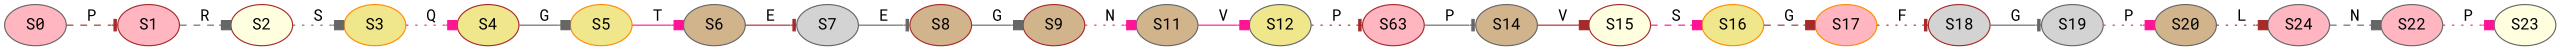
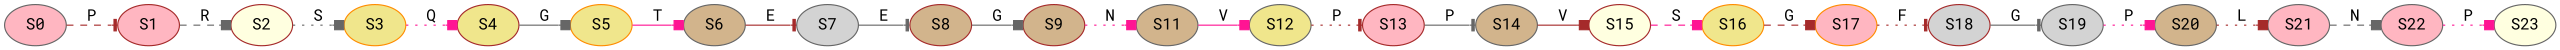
(1393, 25) -> (1393, 25)
(2299, 25) -> (2299, 25)
